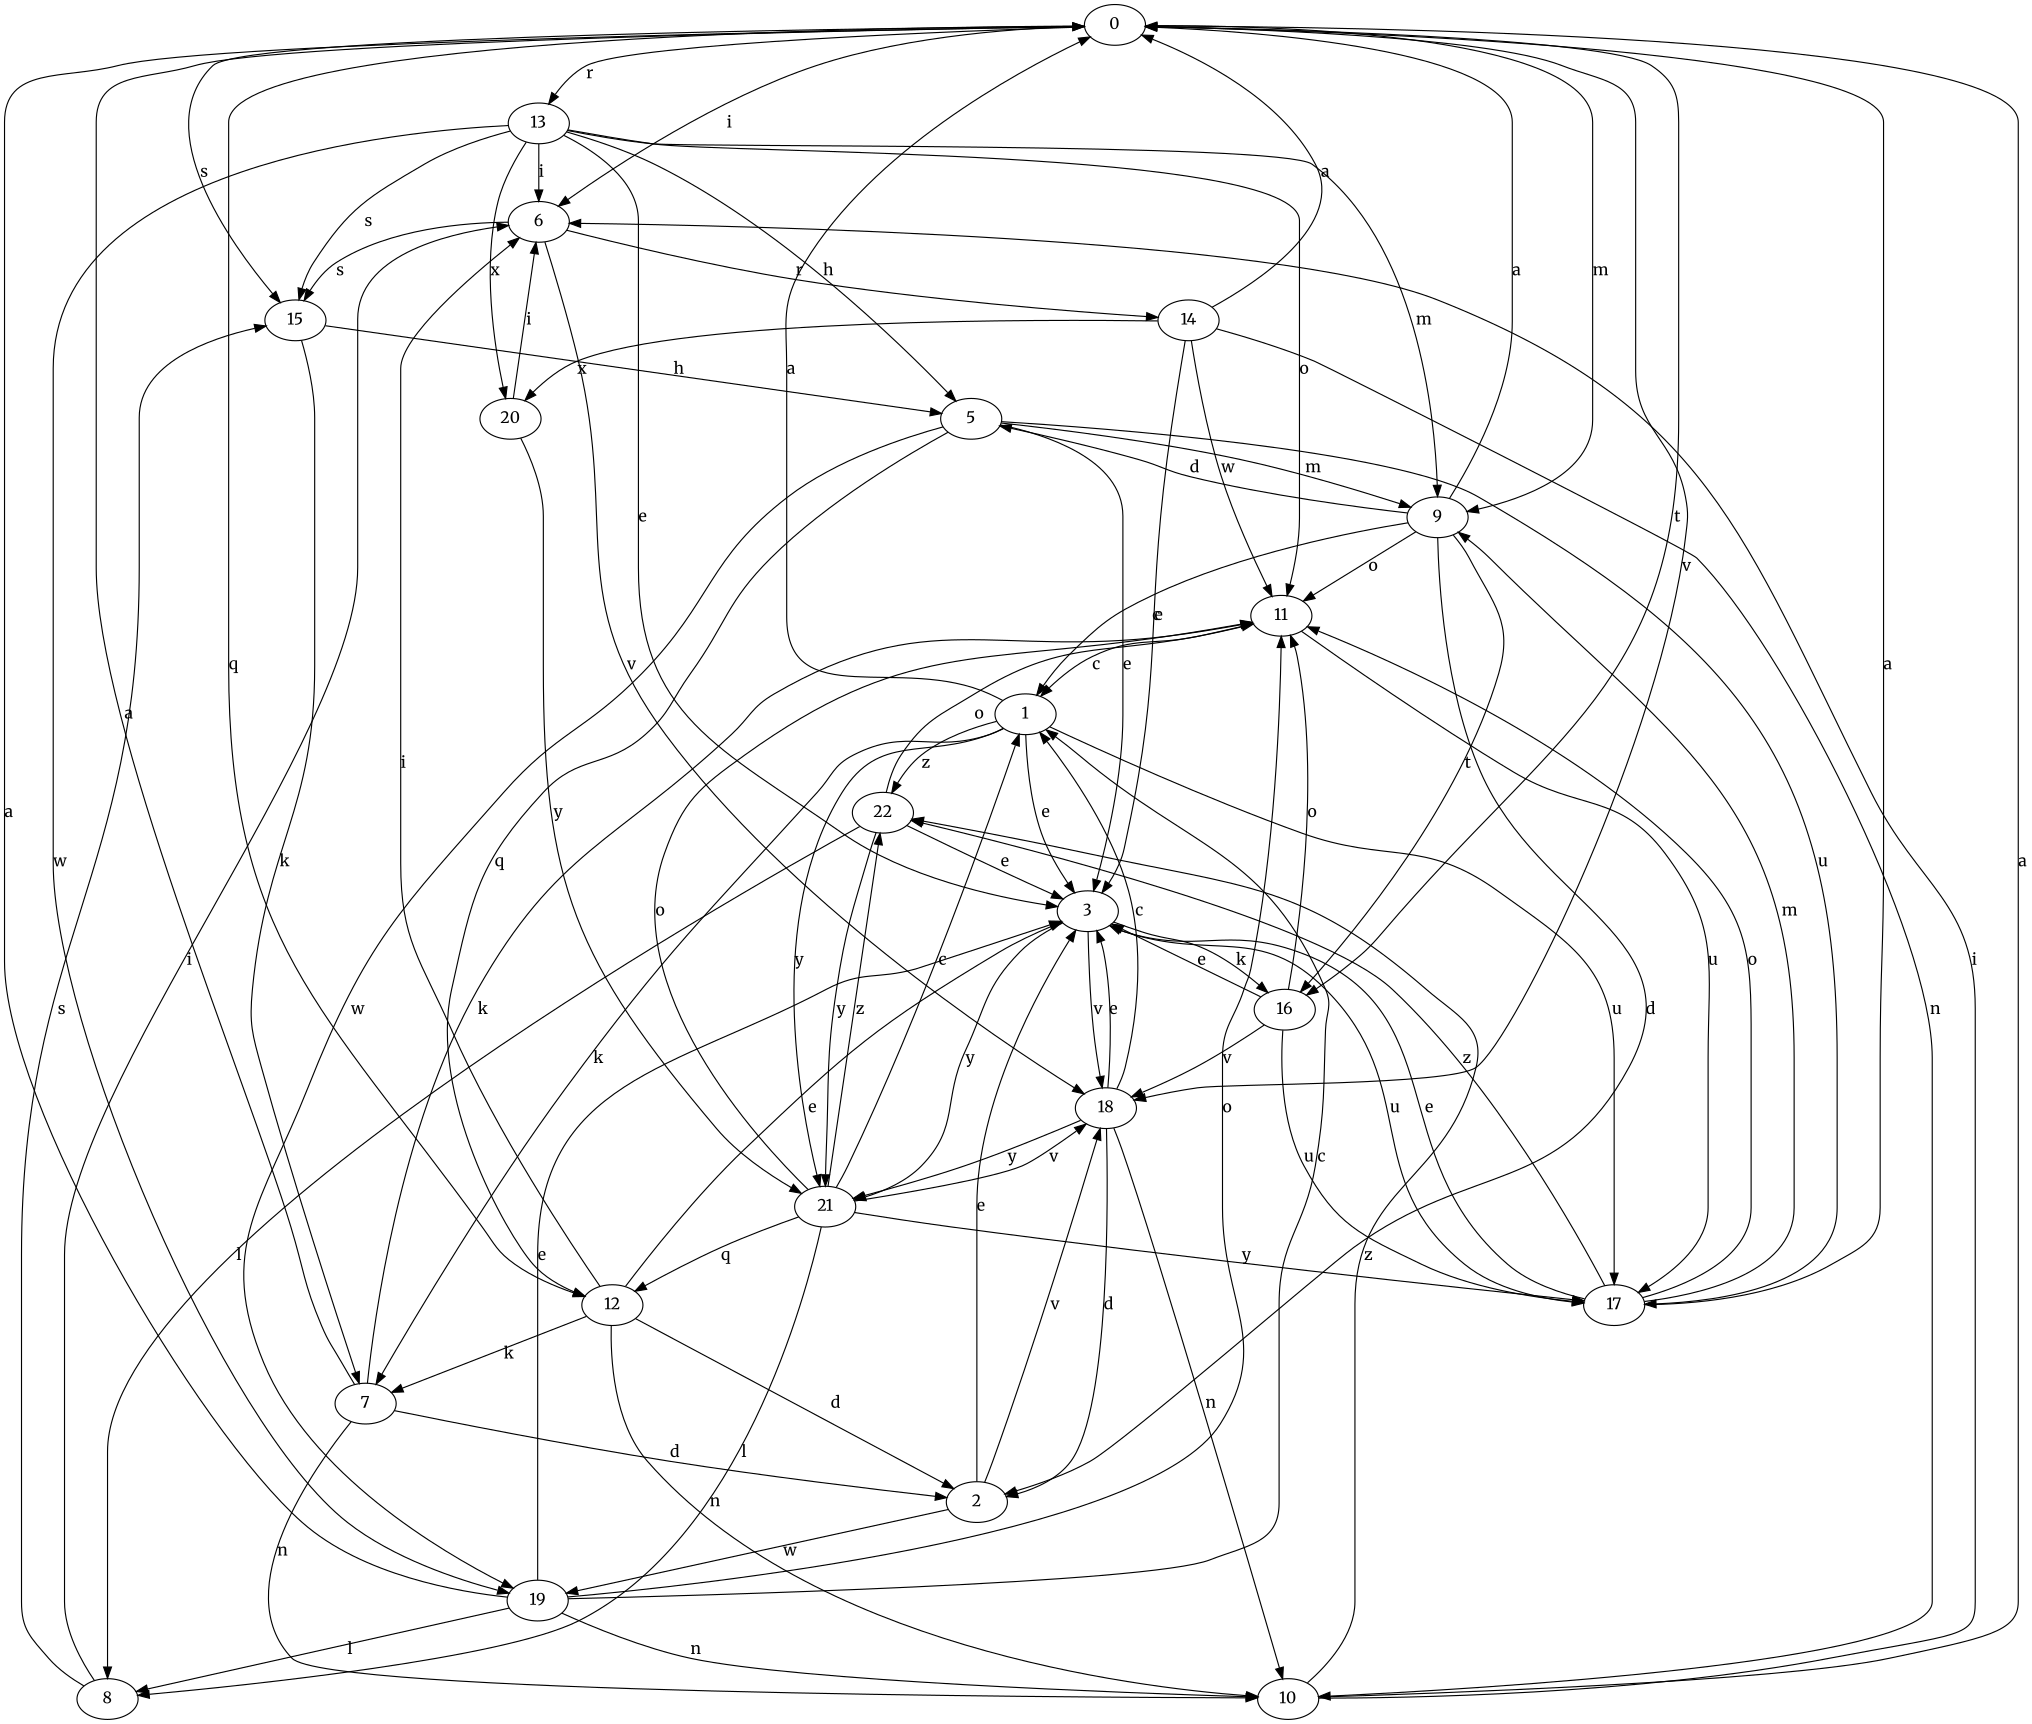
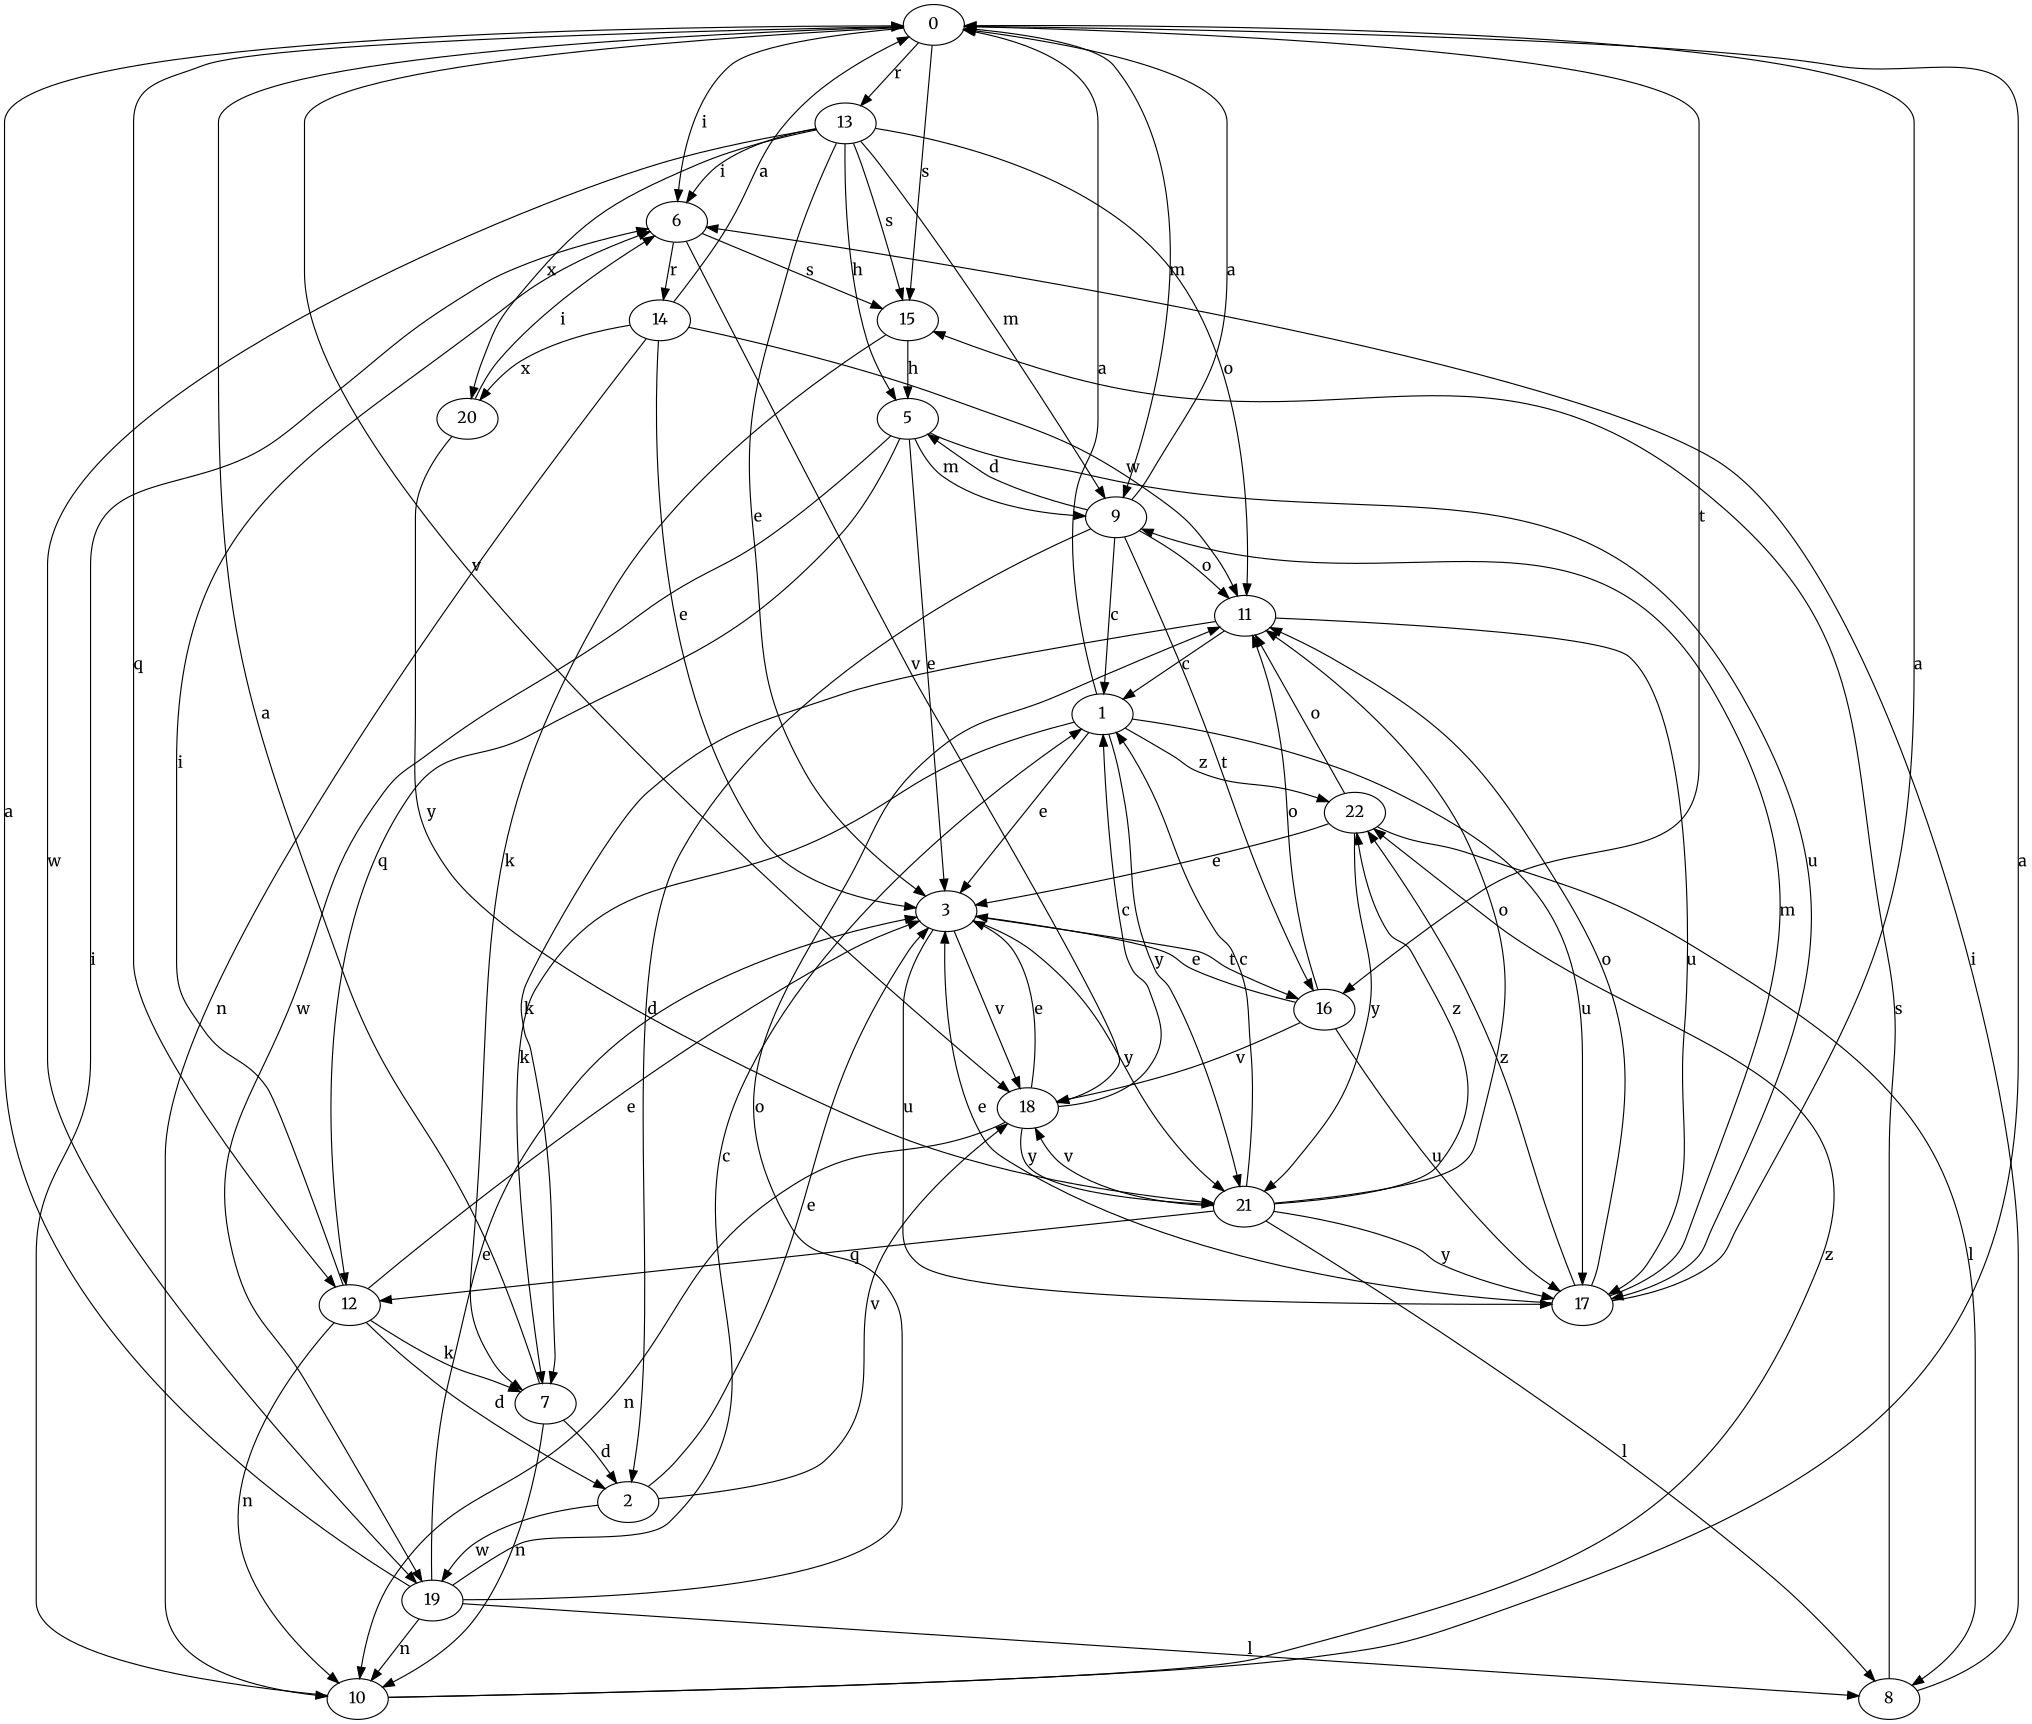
(641, 811) -> (641, 799)
(1242, 960) -> (1233, 960)
(1102, 1329) -> none
